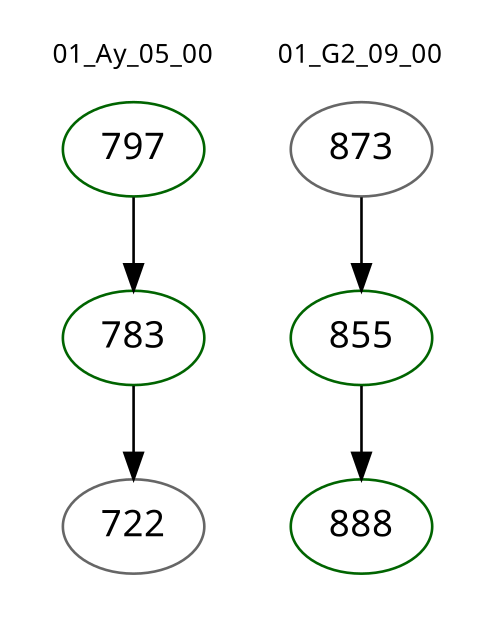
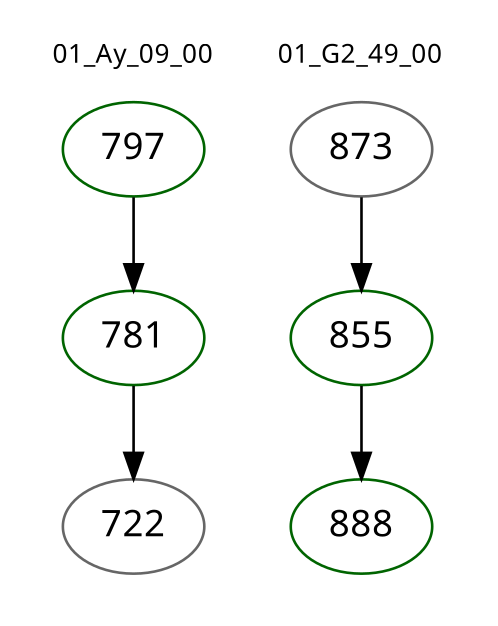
(134, 56) -> (134, 56)
(361, 56) -> (361, 56)
(134, 338) -> (134, 338)
